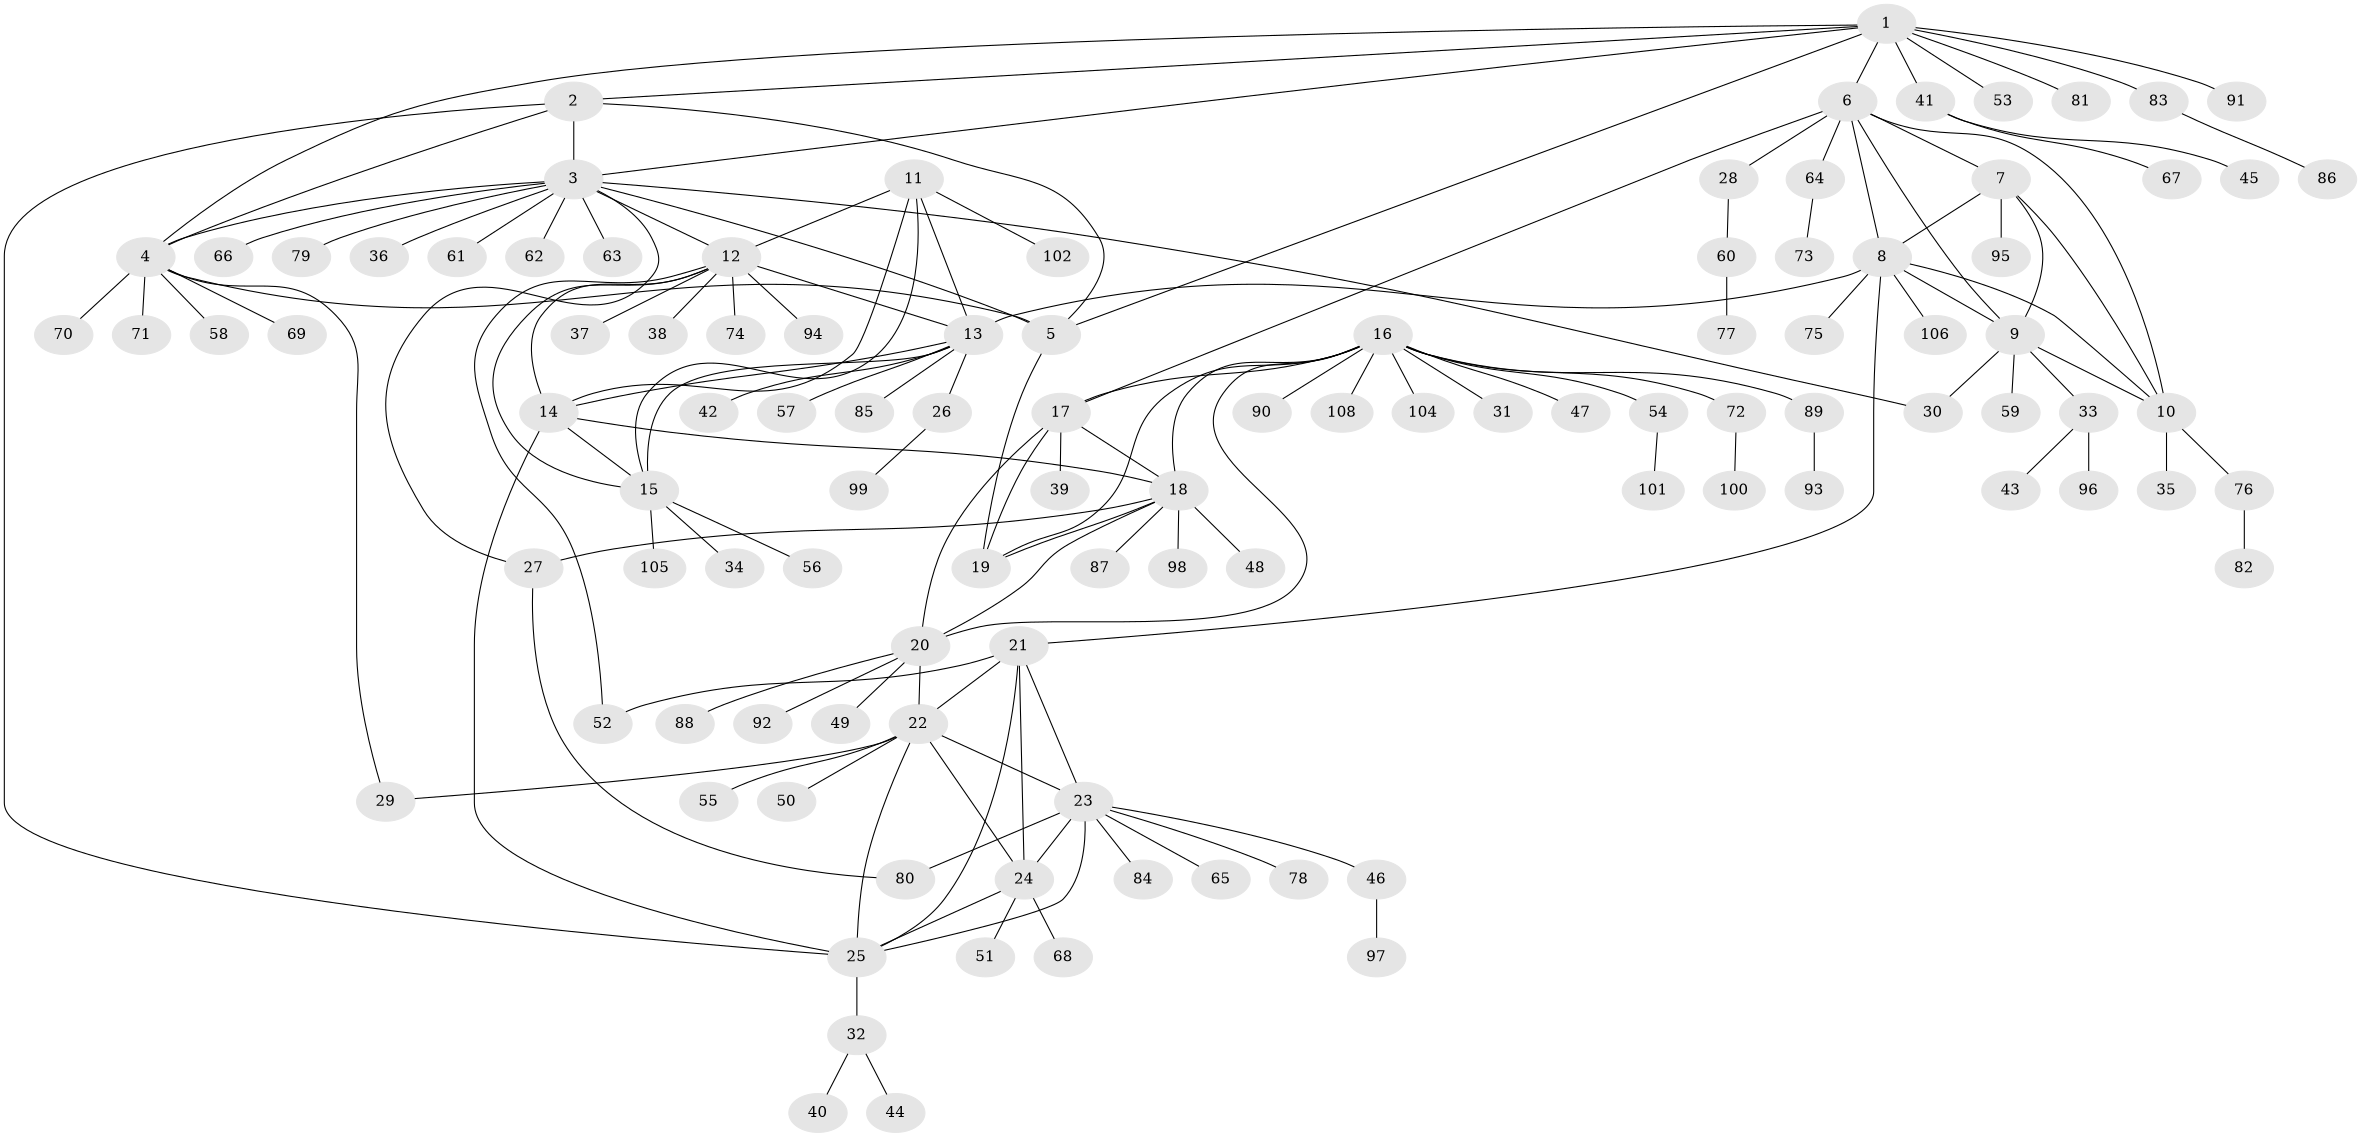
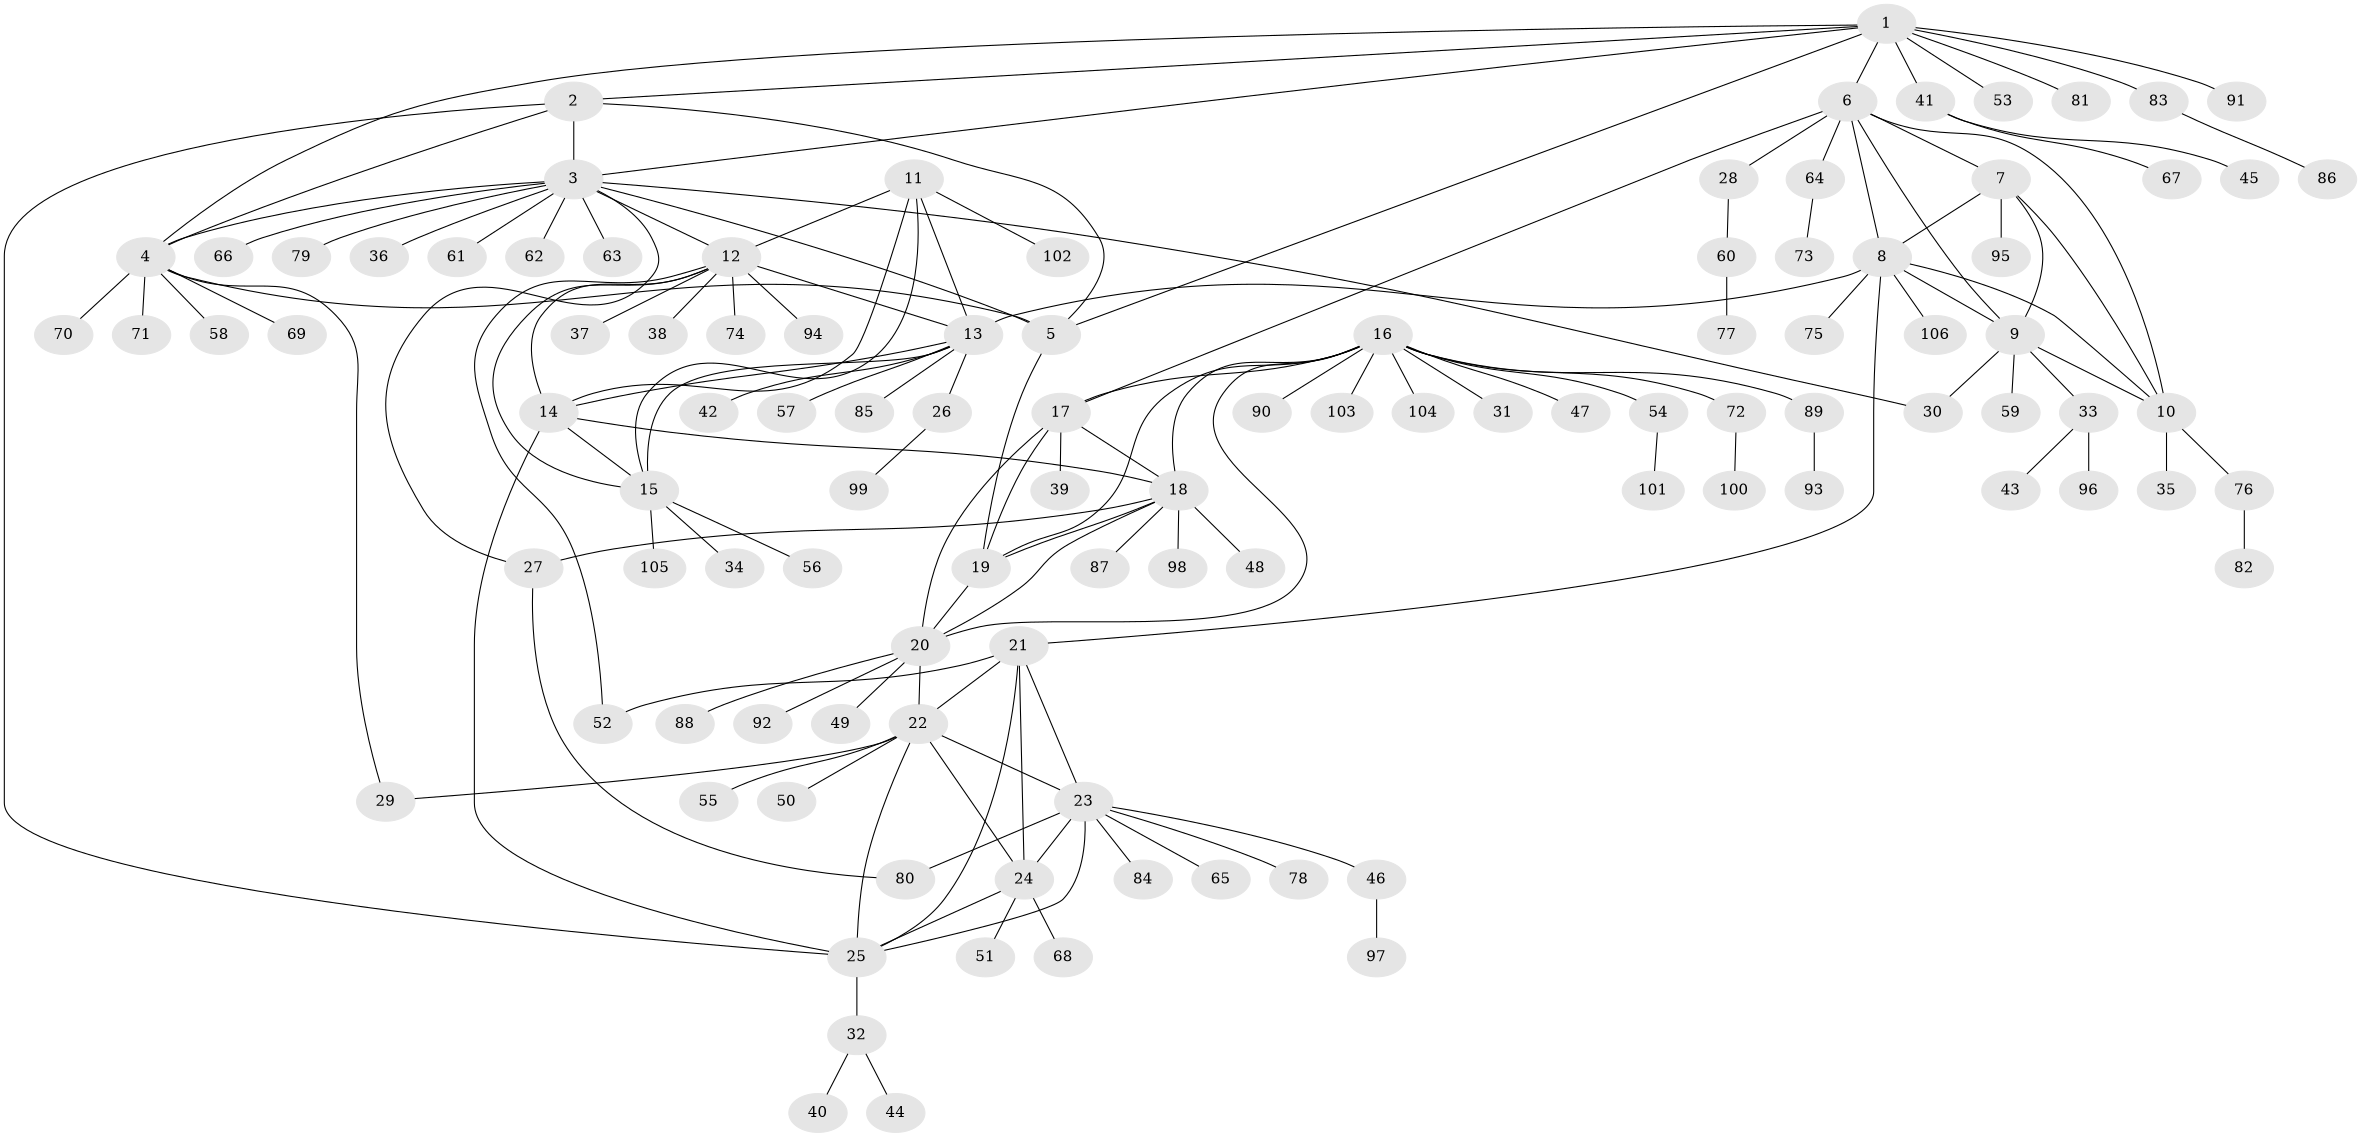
(1342, 413) -> (1342, 413)
none -> (951, 607)
